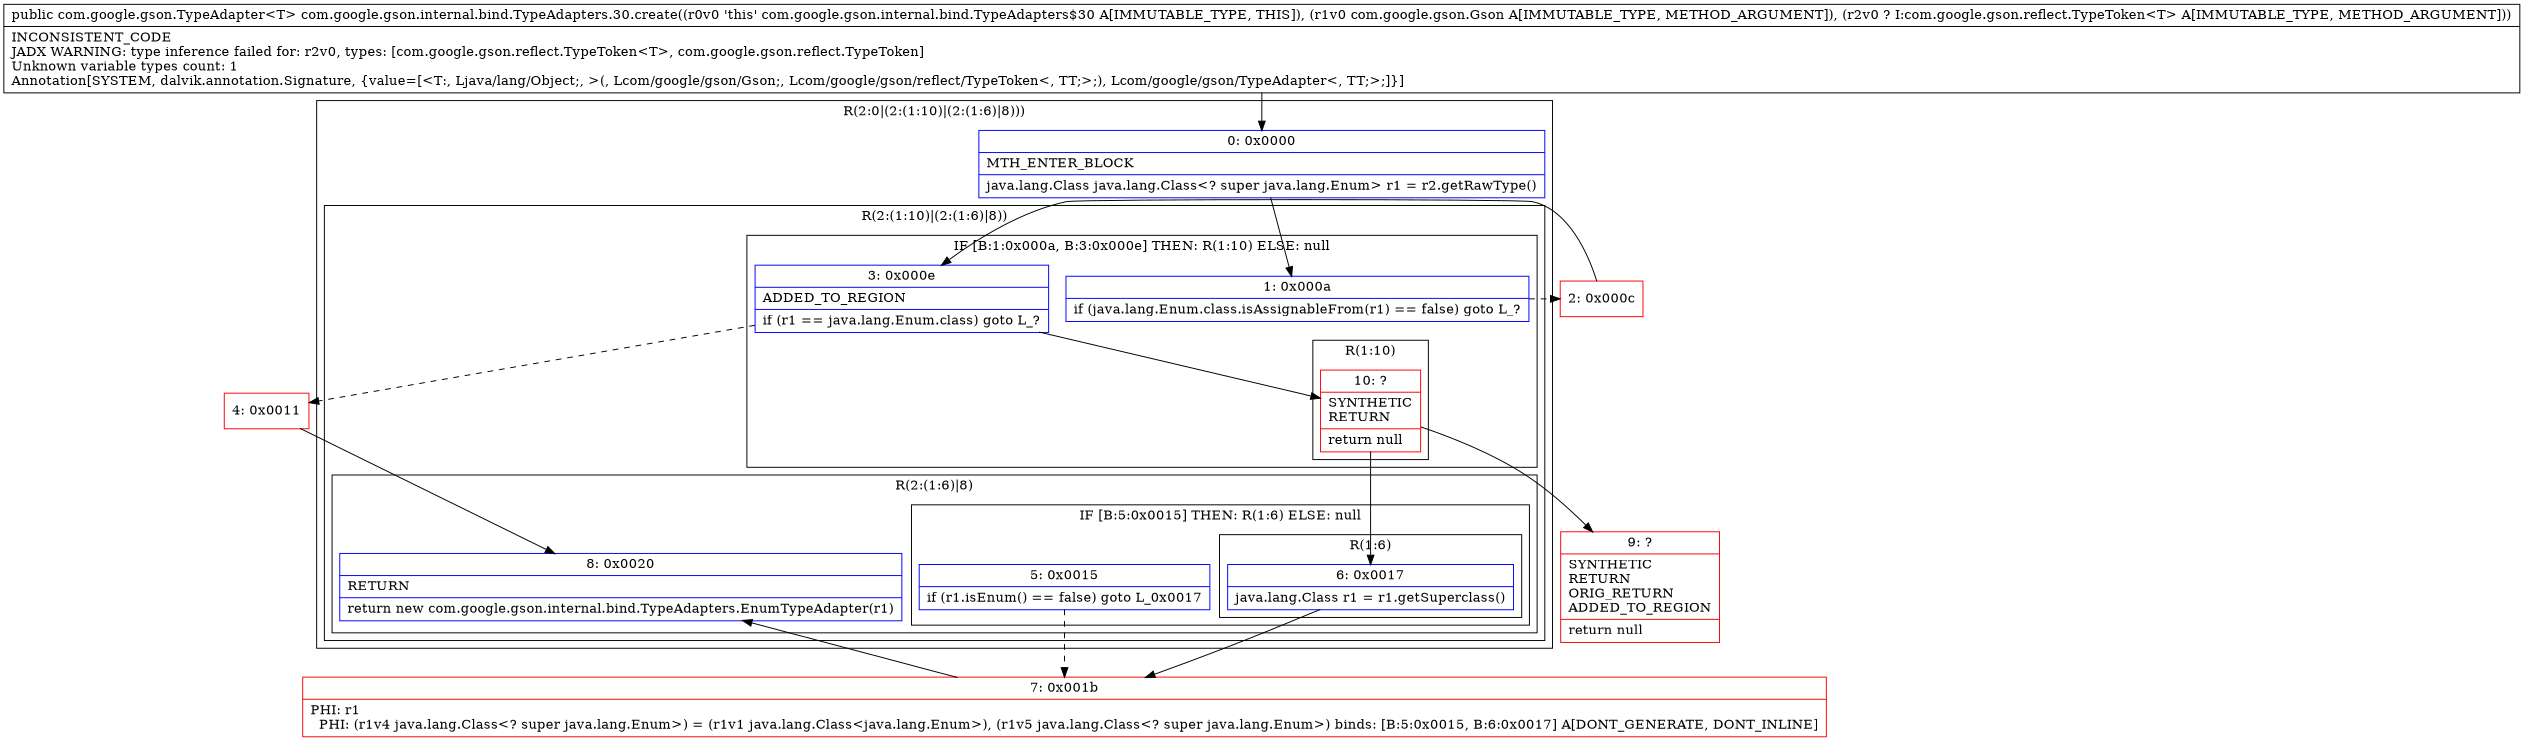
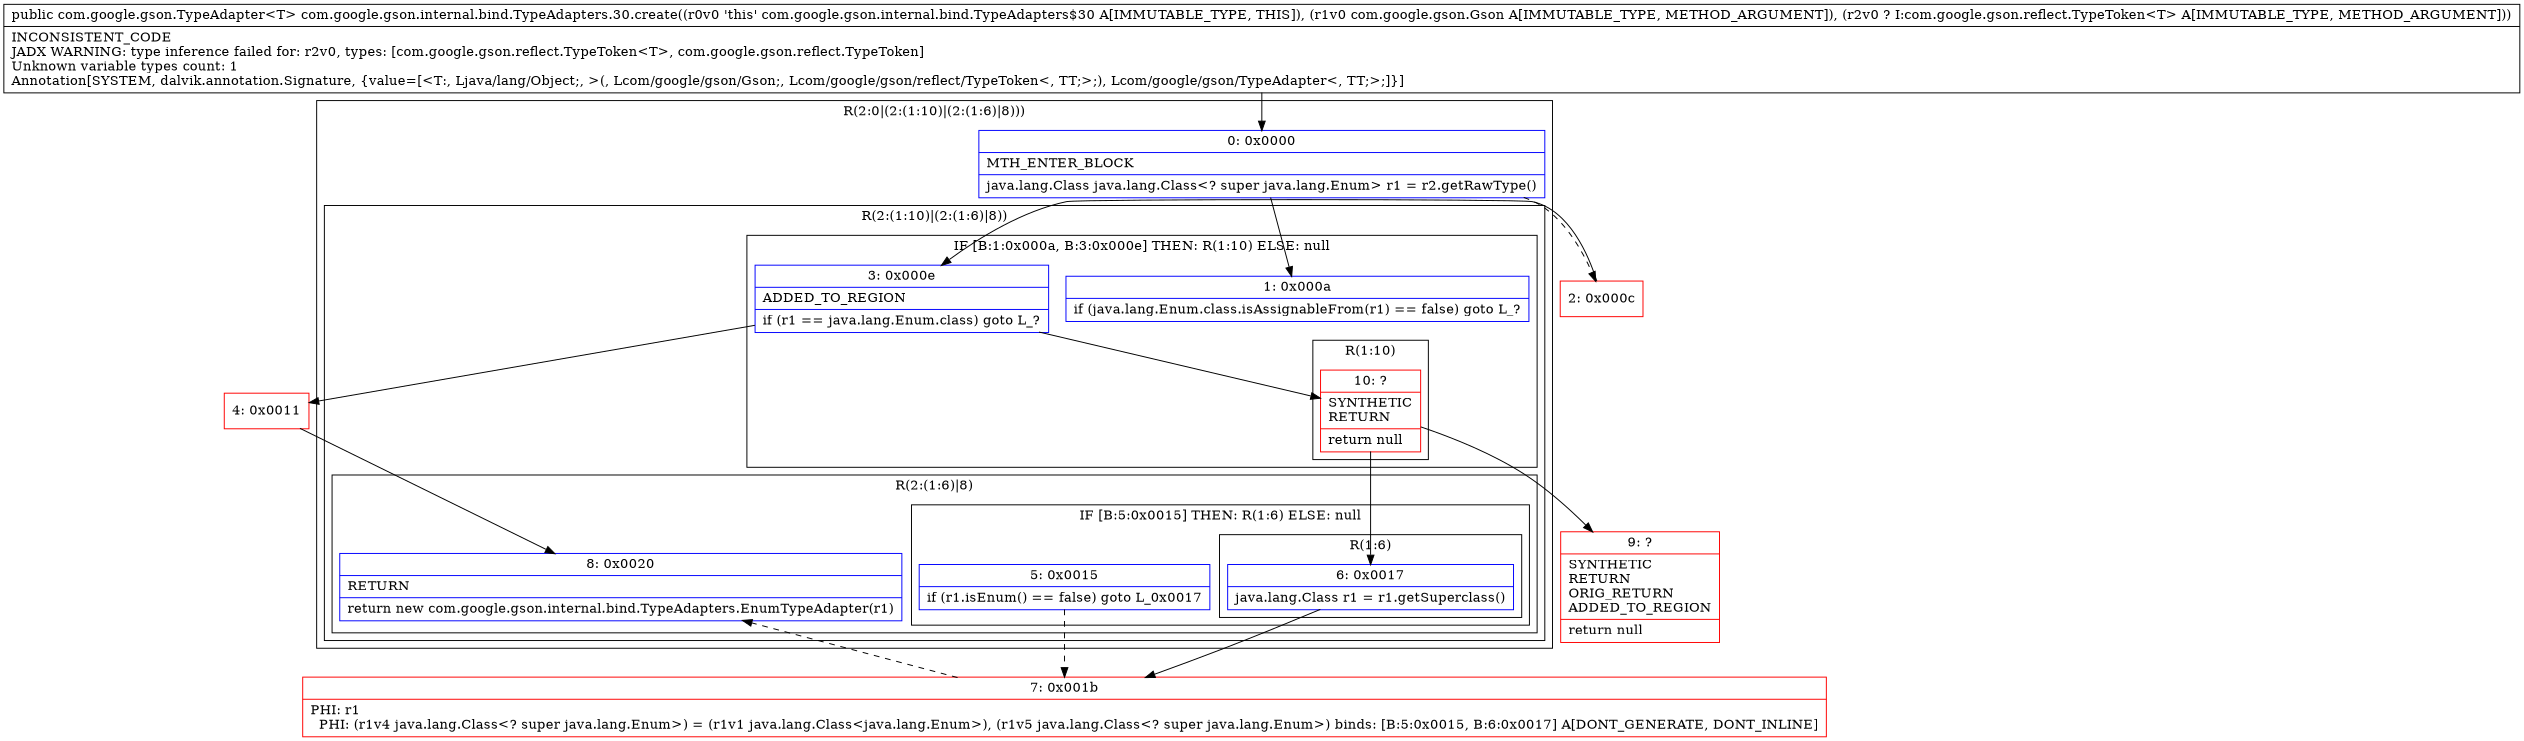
(1540, 299) -> (1565, 228)
(537, 363) -> (537, 363)
(870, 654) -> (870, 654)
